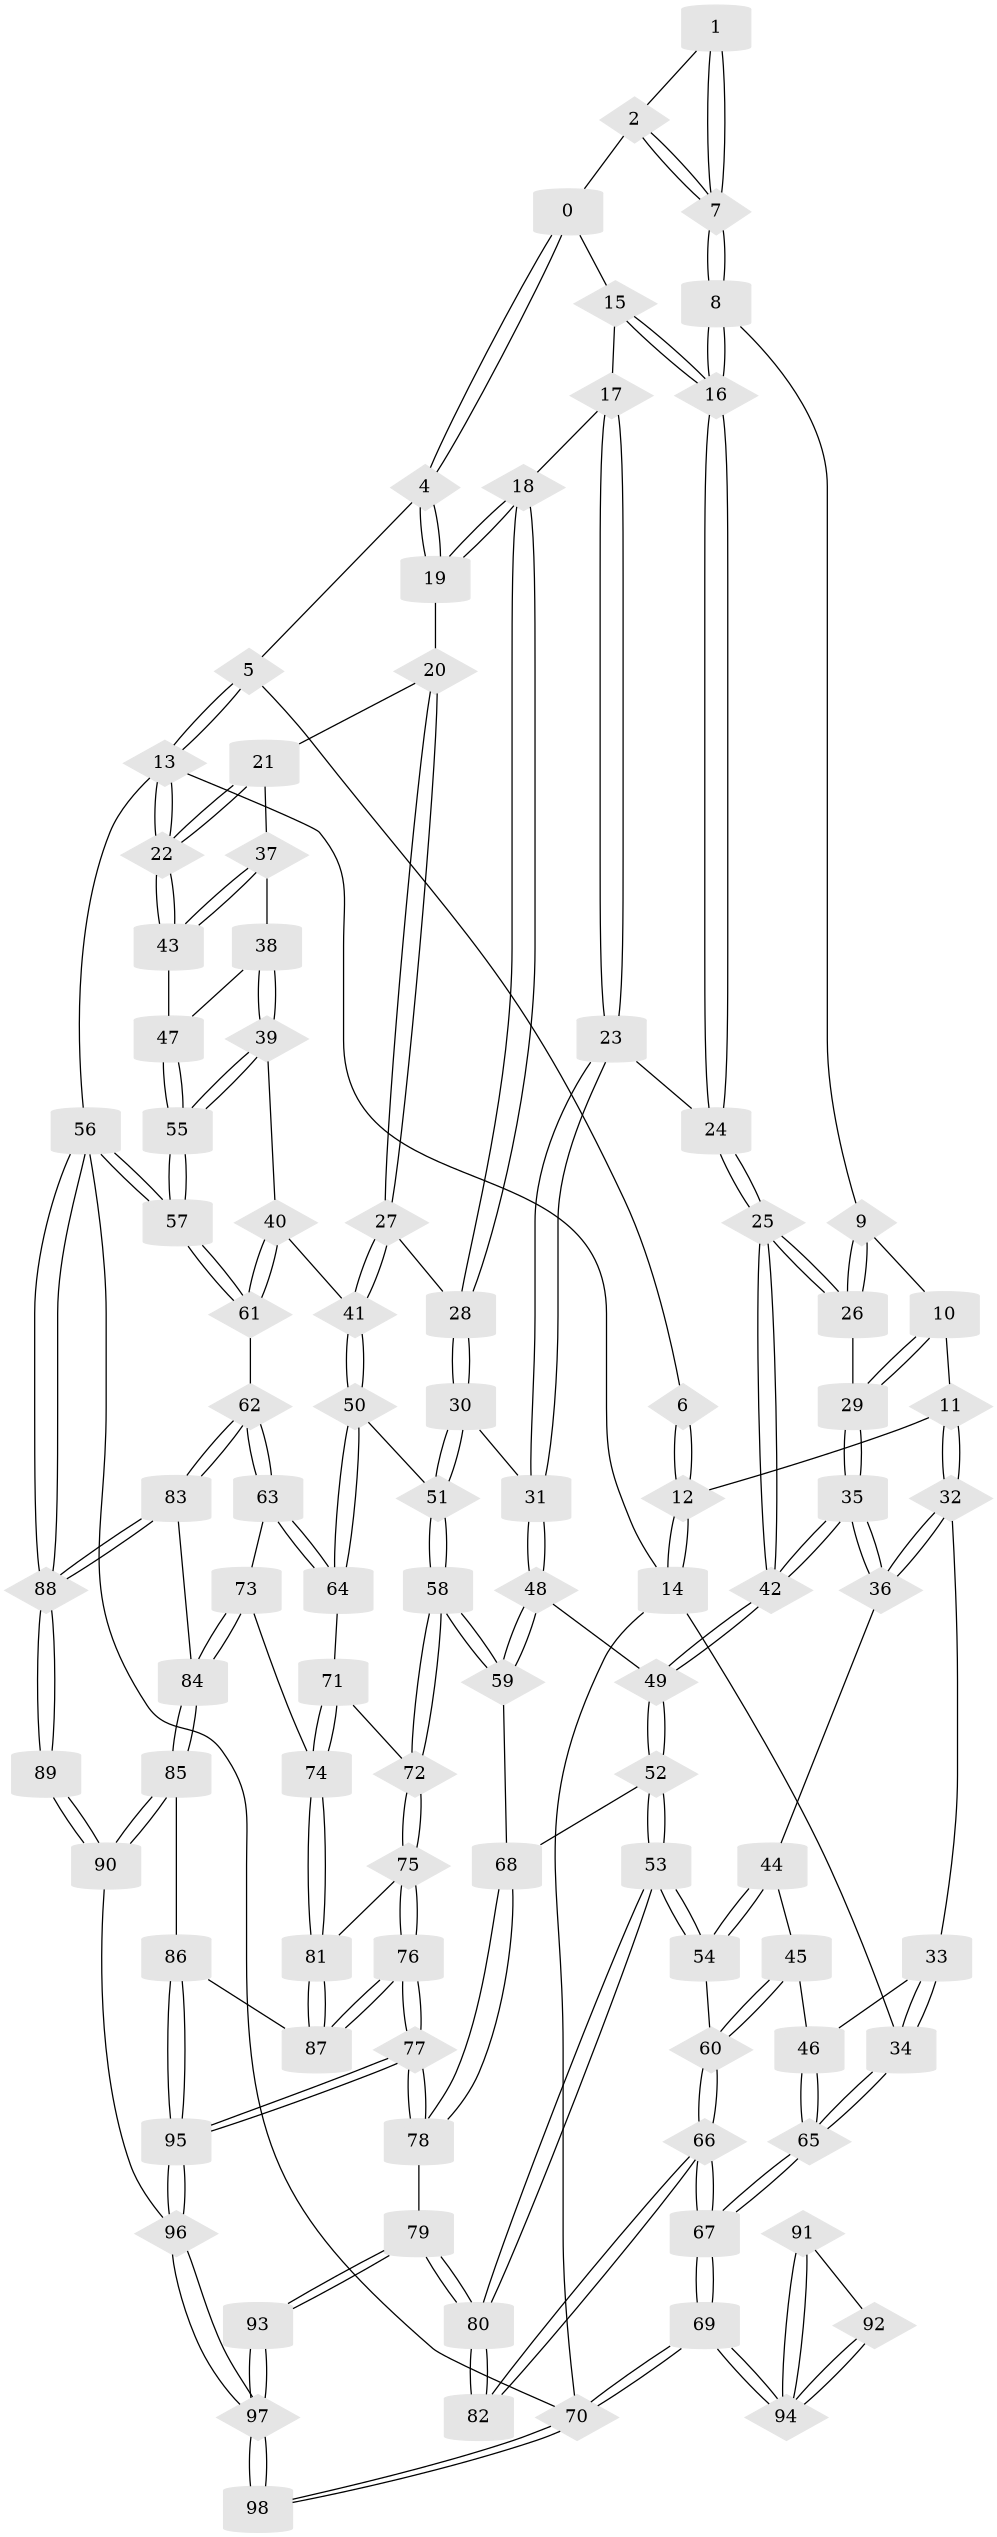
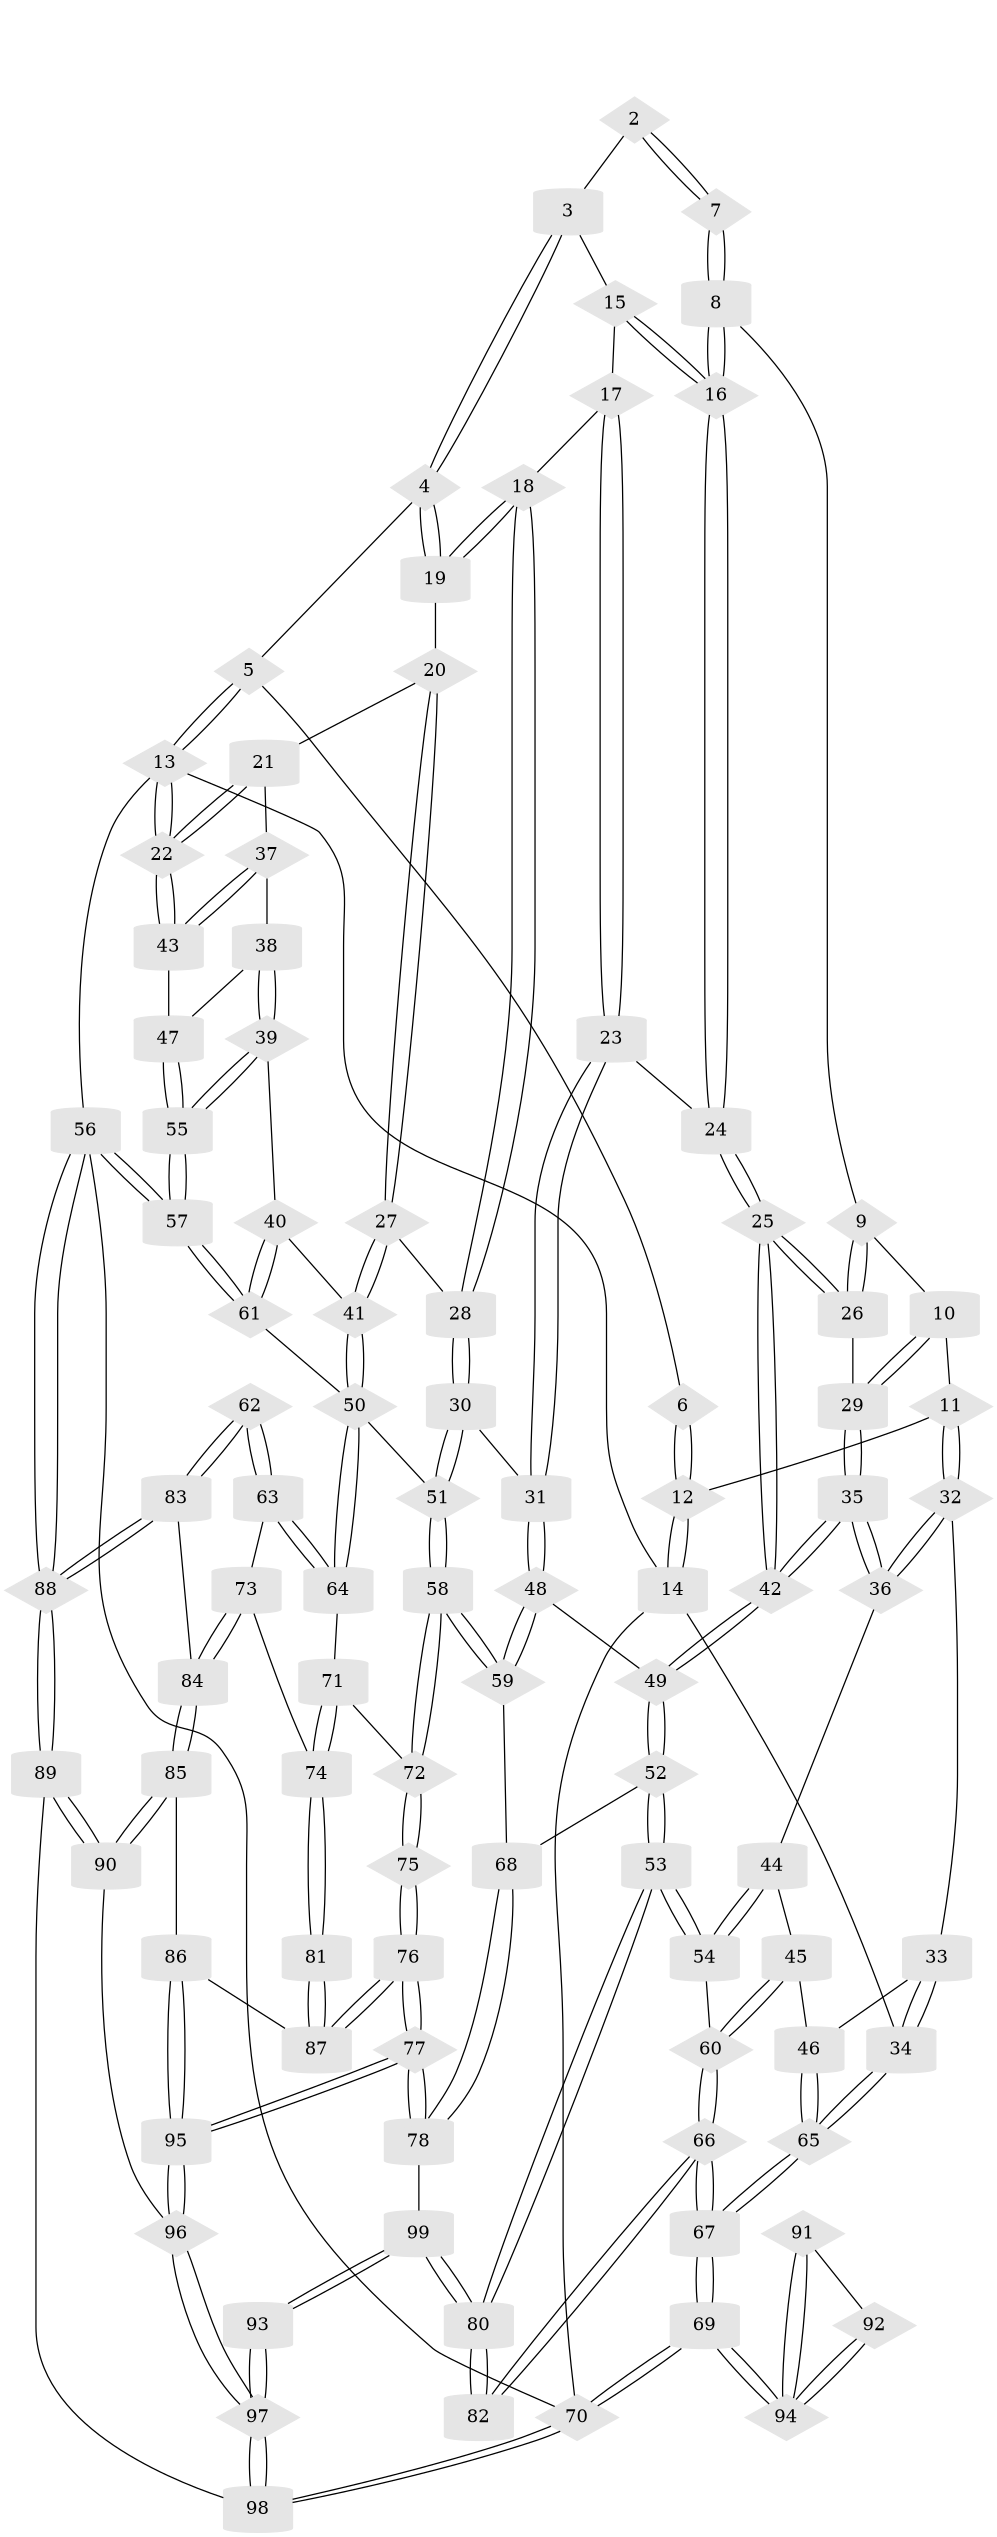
(716, 28) -> none
(568, 212) -> (568, 212)
(250, 1361) -> (303, 1361)
(367, 1908) -> none
none -> (36, 2197)
(419, 2234) -> (419, 2234)
